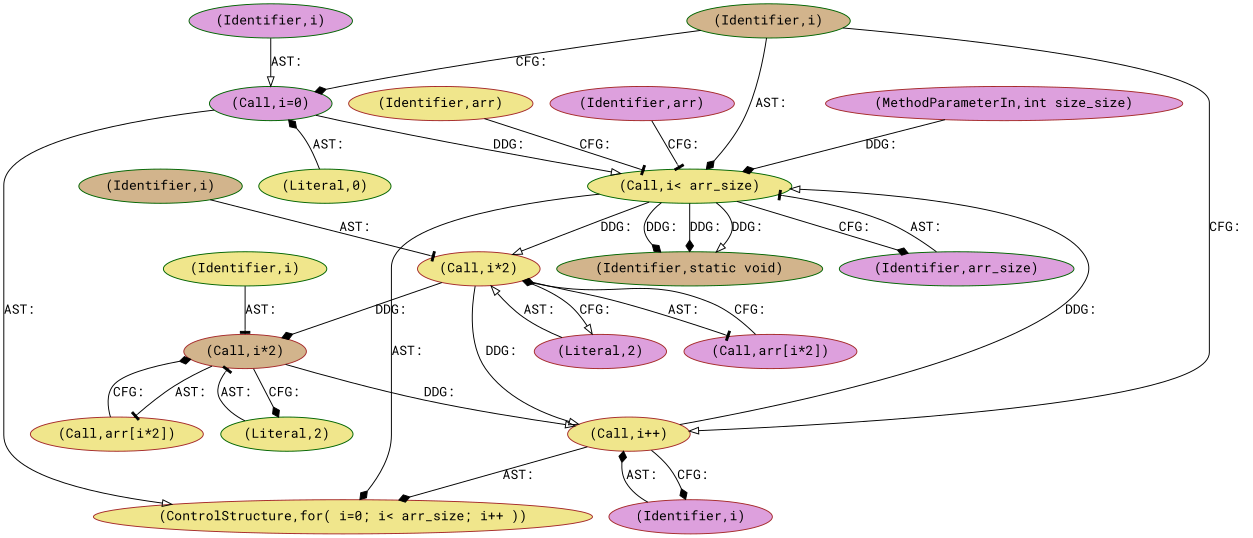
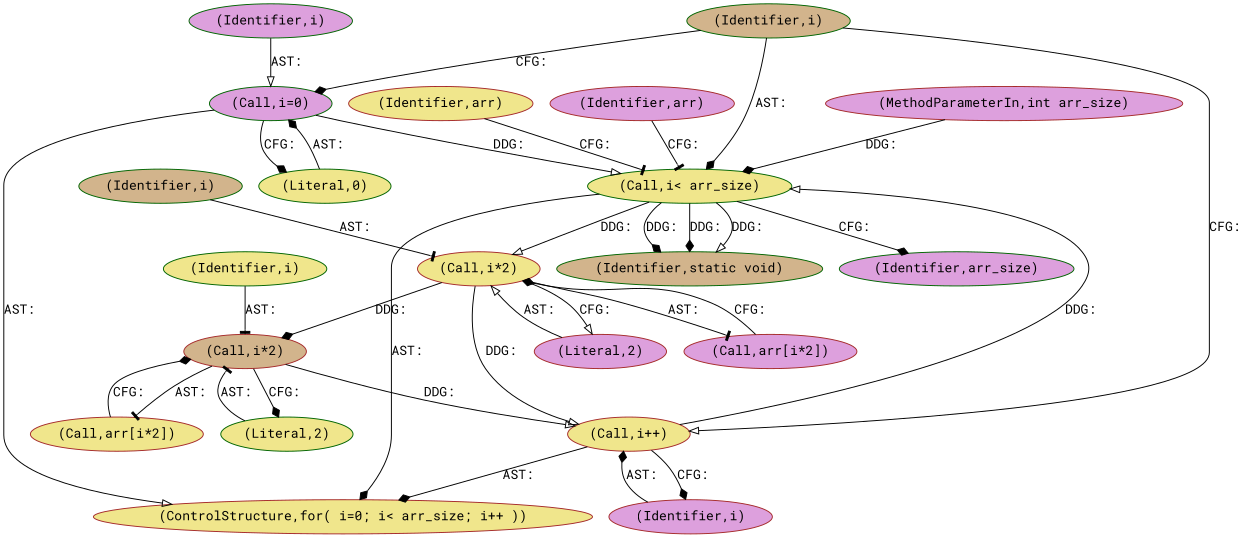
(1004, 104) -> (1004, 104)
none -> (262, 146)
(863, 214) -> none
